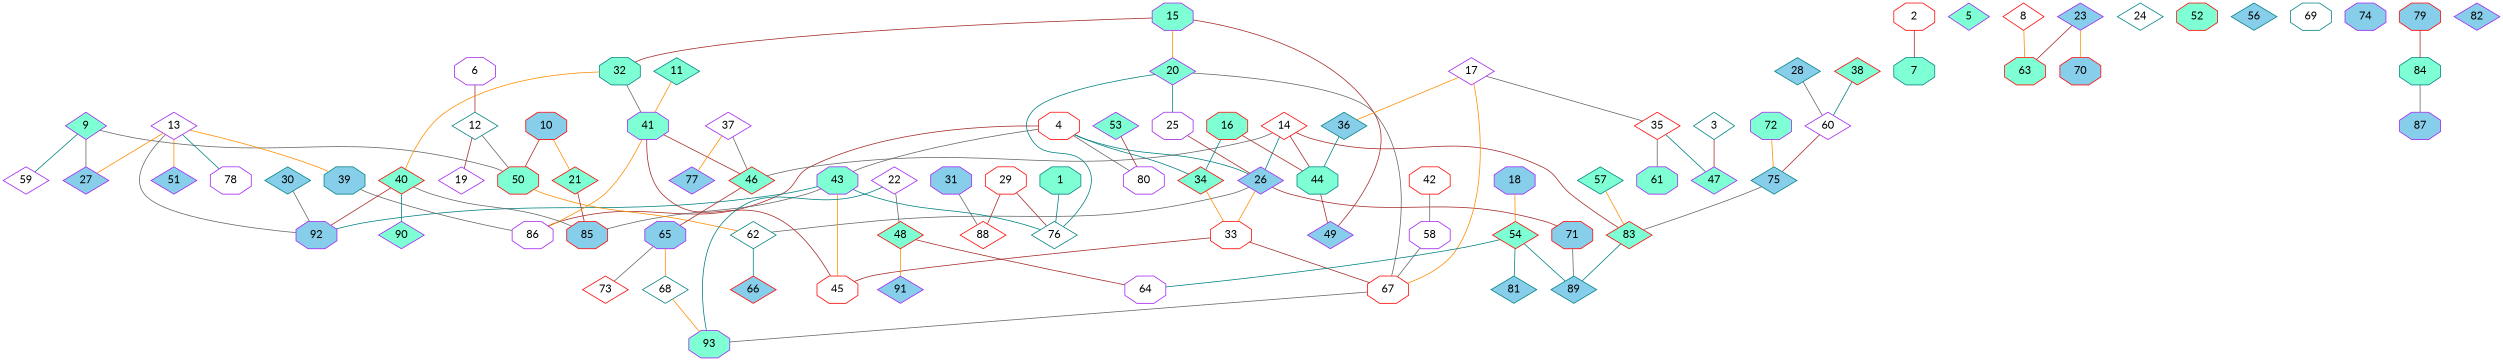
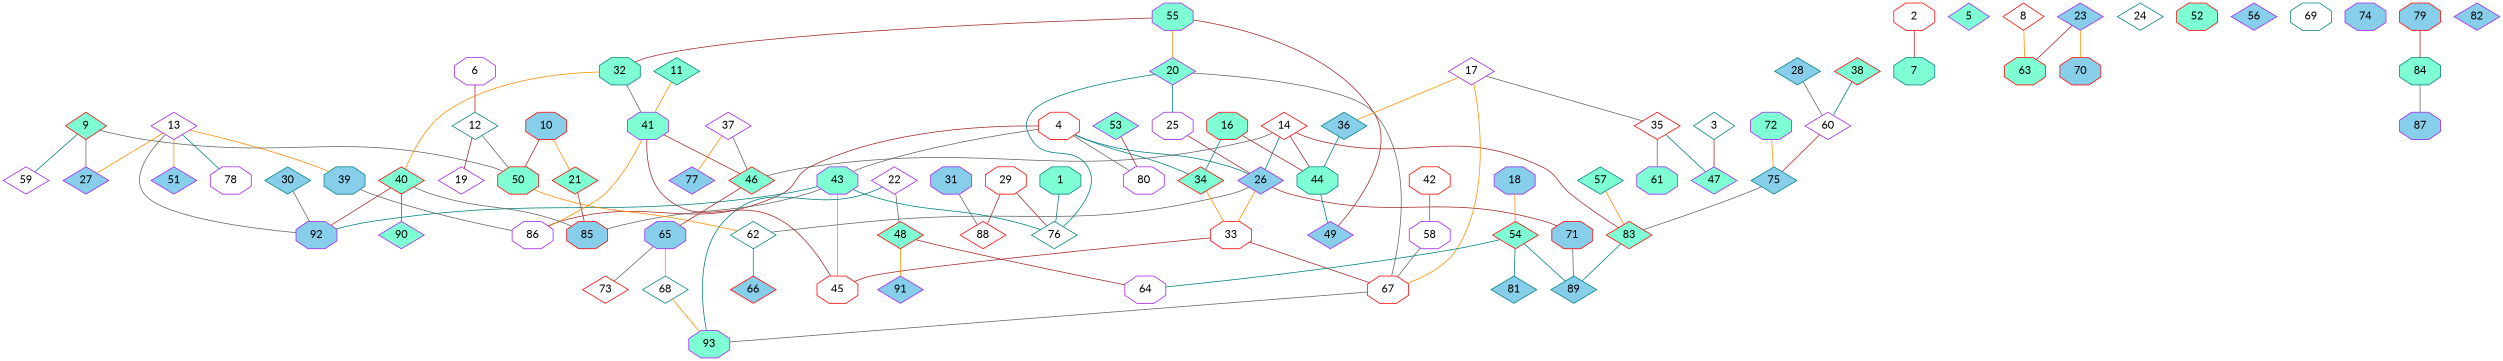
(1173, 17) -> (1173, 17)
(2254, 17) -> (2254, 17)
(86, 126) -> (86, 126)
(1324, 209) -> (1324, 209)
